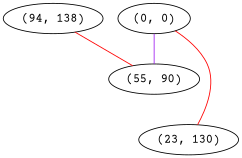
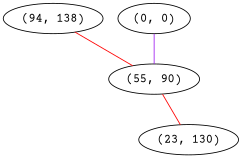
(210, 72) -> (171, 109)
